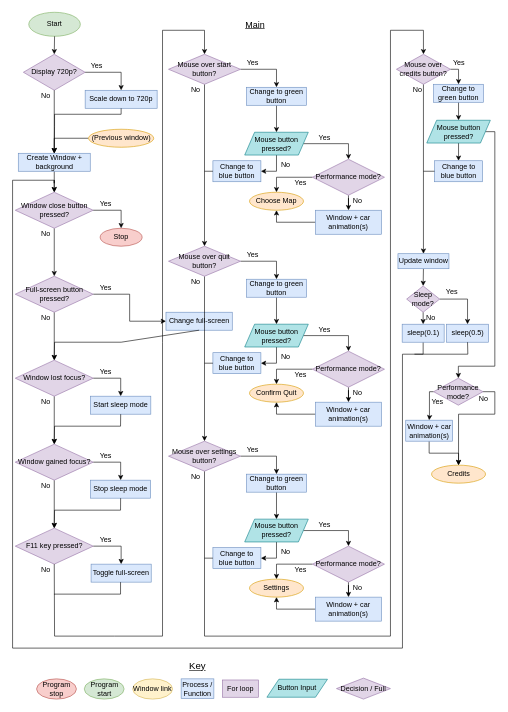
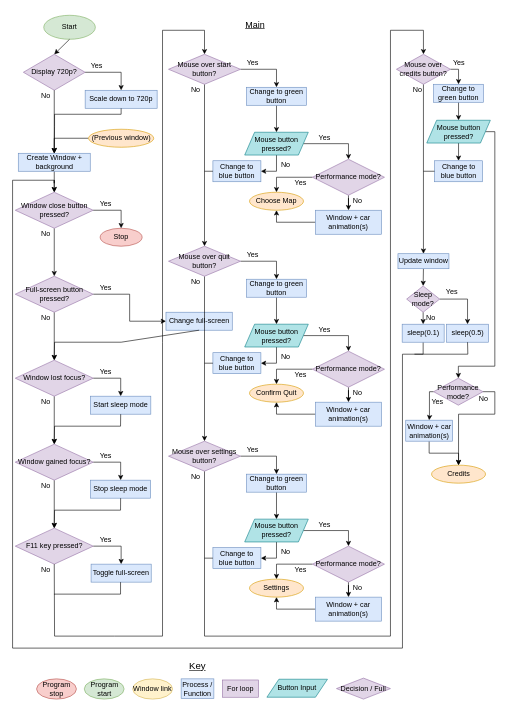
(54, 24) -> (69, 27)
